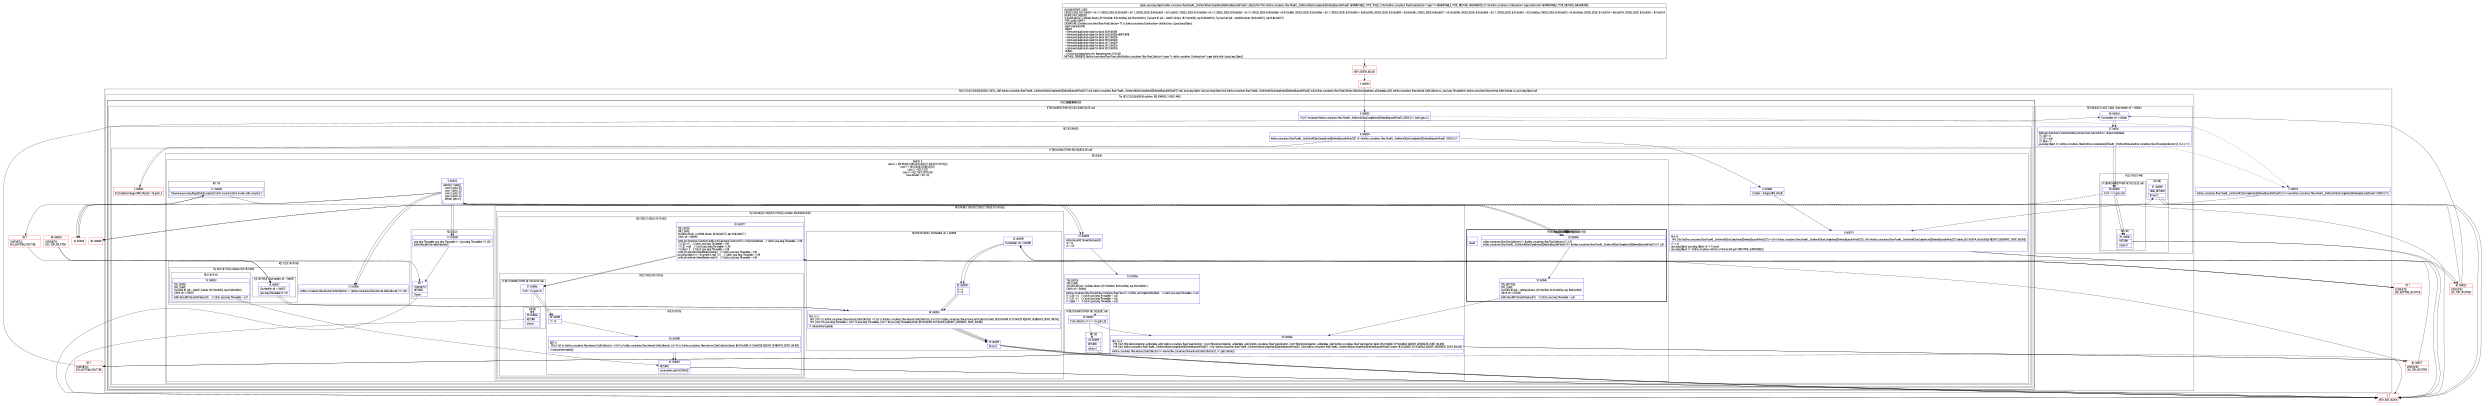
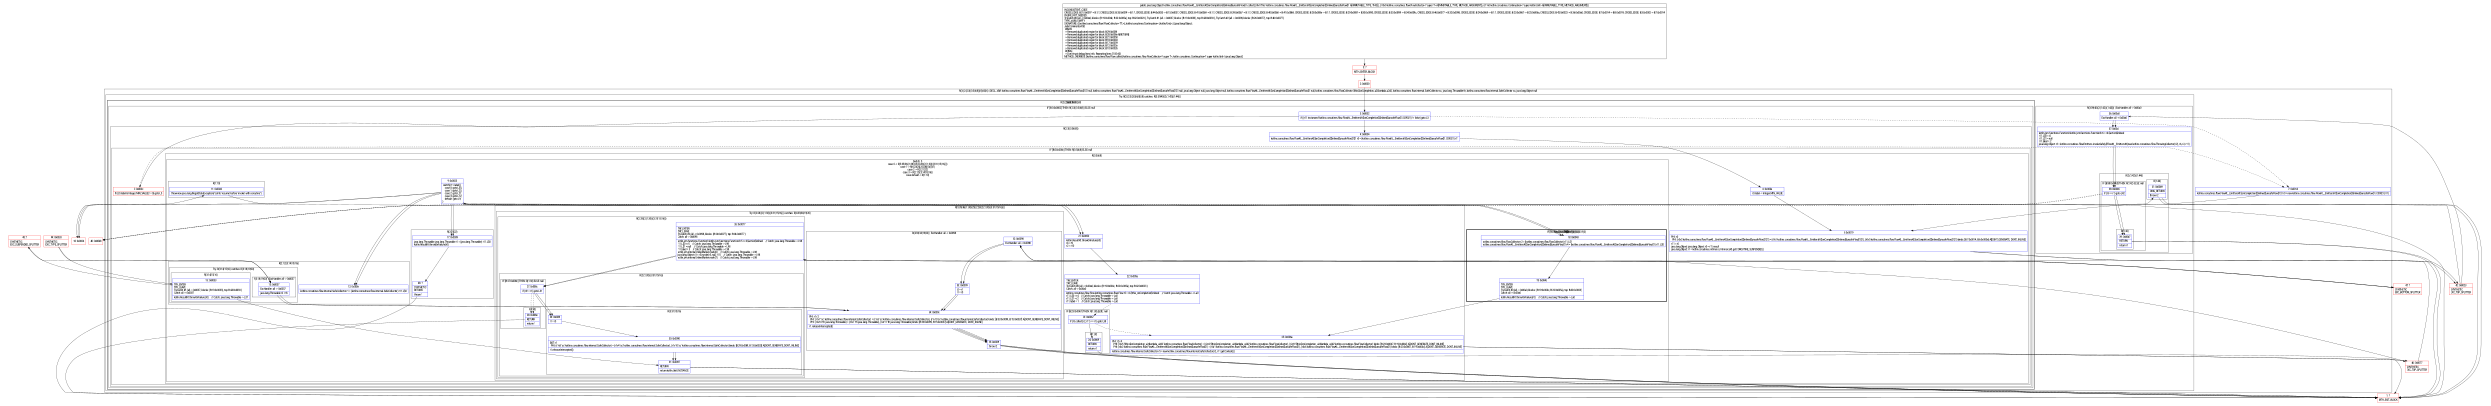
(726, 147) -> (708, 122)
(82, 204) -> (98, 275)
(1473, 241) -> none
(23, 245) -> (25, 245)
(56, 245) -> (56, 245)
(242, 261) -> (114, 274)
(1508, 285) -> (1507, 285)
(1122, 332) -> (1122, 332)
(89, 367) -> none
